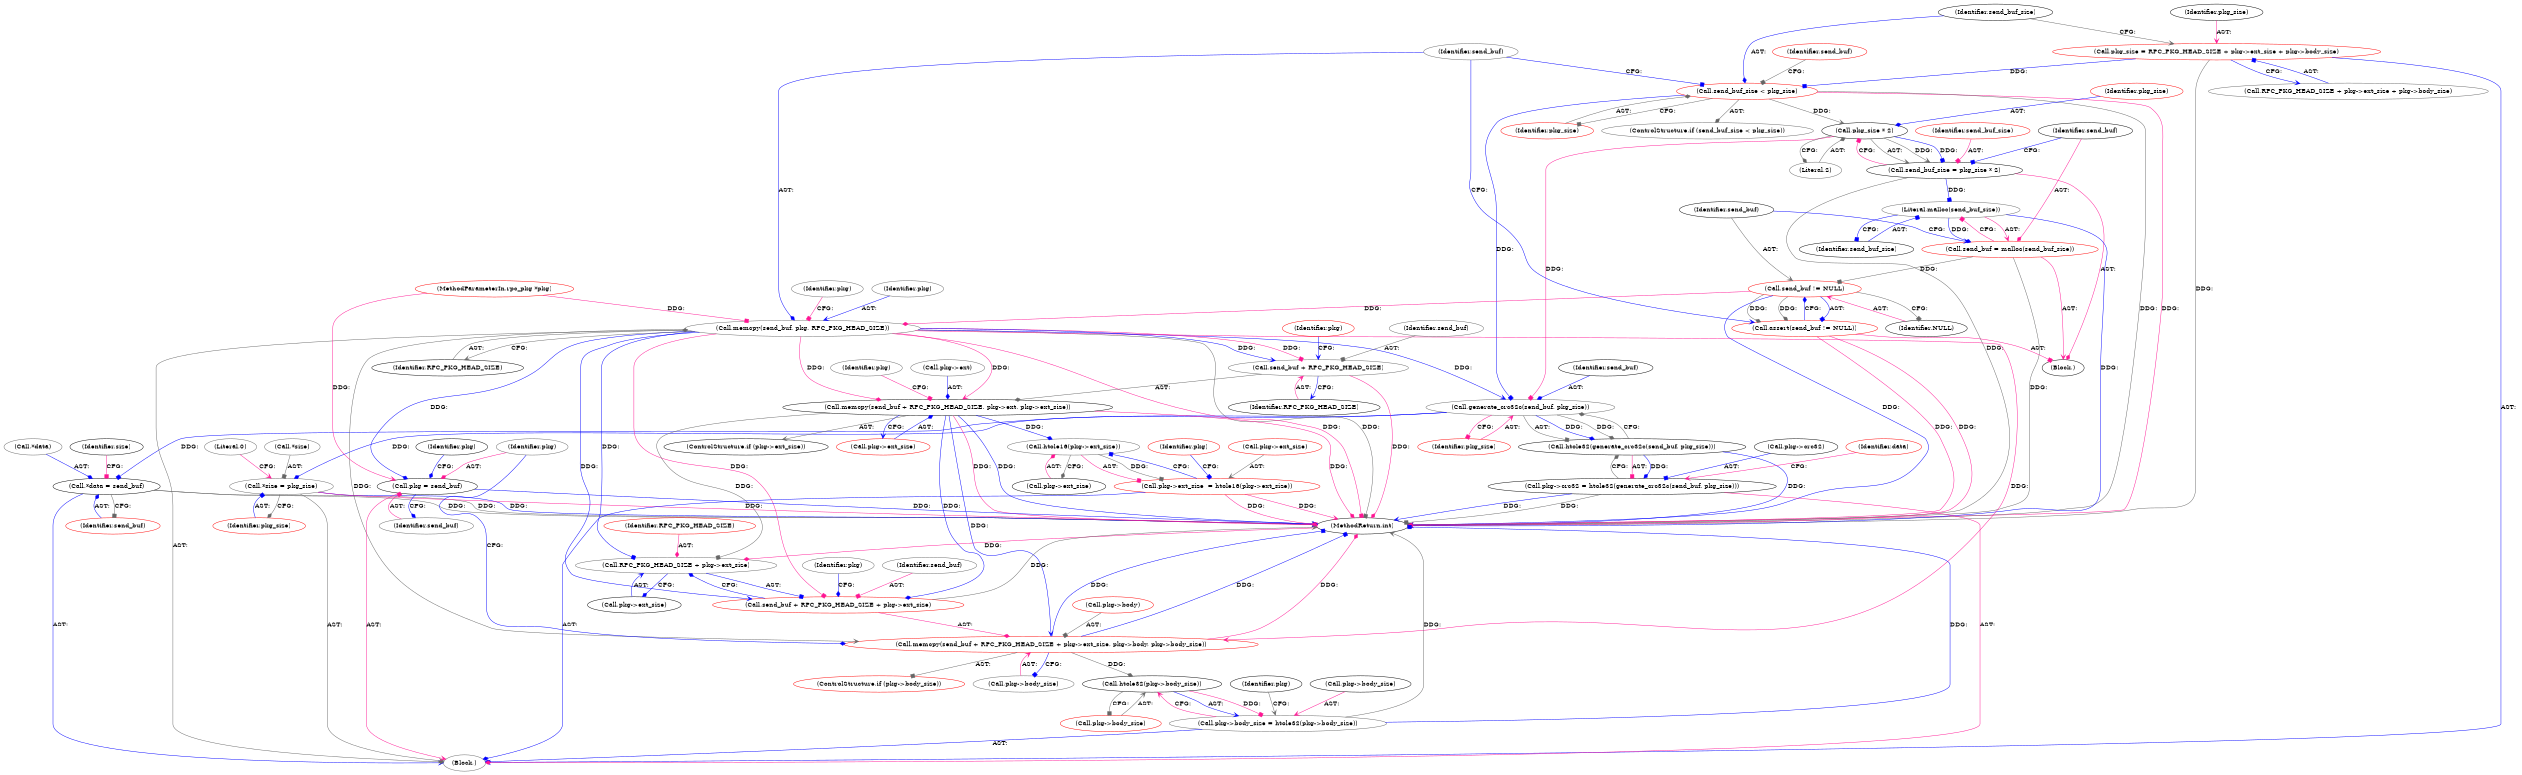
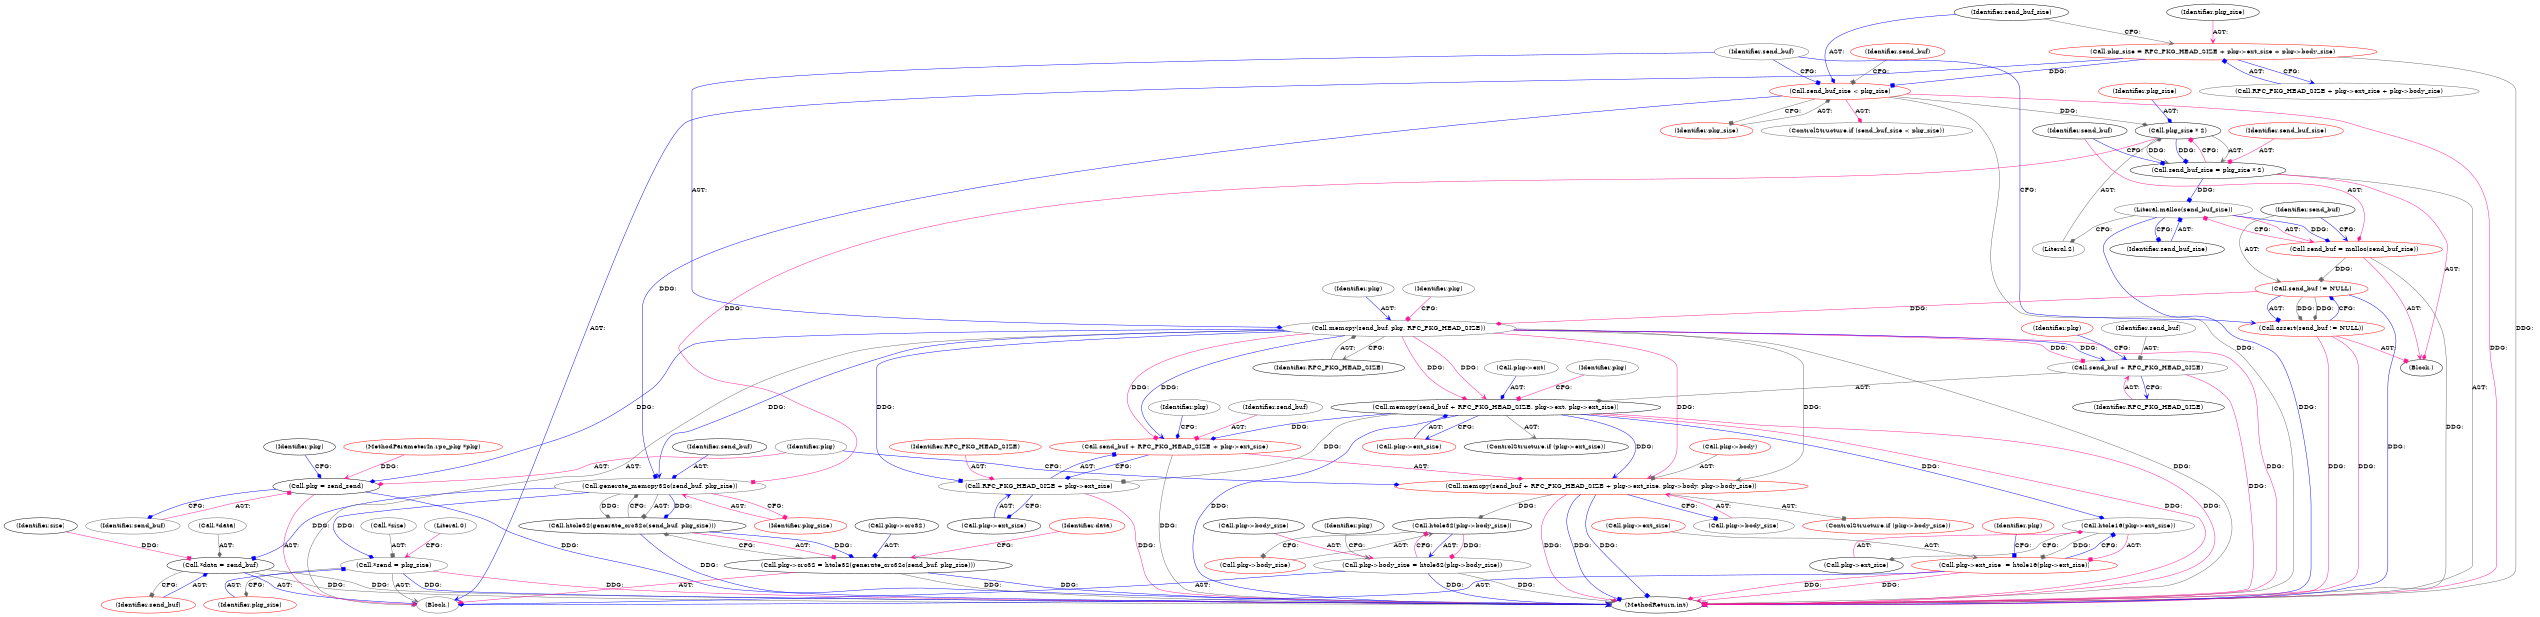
(1729, 109) -> (1852, 109)
(1804, 111) -> (2012, 108)
(1809, 142) -> (2103, 224)
(643, 308) -> none
(1926, 328) -> none
(1996, 348) -> (2481, 388)
(1520, 407) -> (660, 486)
(67, 465) -> (219, 543)
(116, 467) -> (151, 546)
(281, 486) -> (394, 565)
(427, 486) -> (326, 486)
(1033, 540) -> (1172, 592)
(1054, 542) -> (1197, 592)
(1186, 711) -> (1415, 545)
